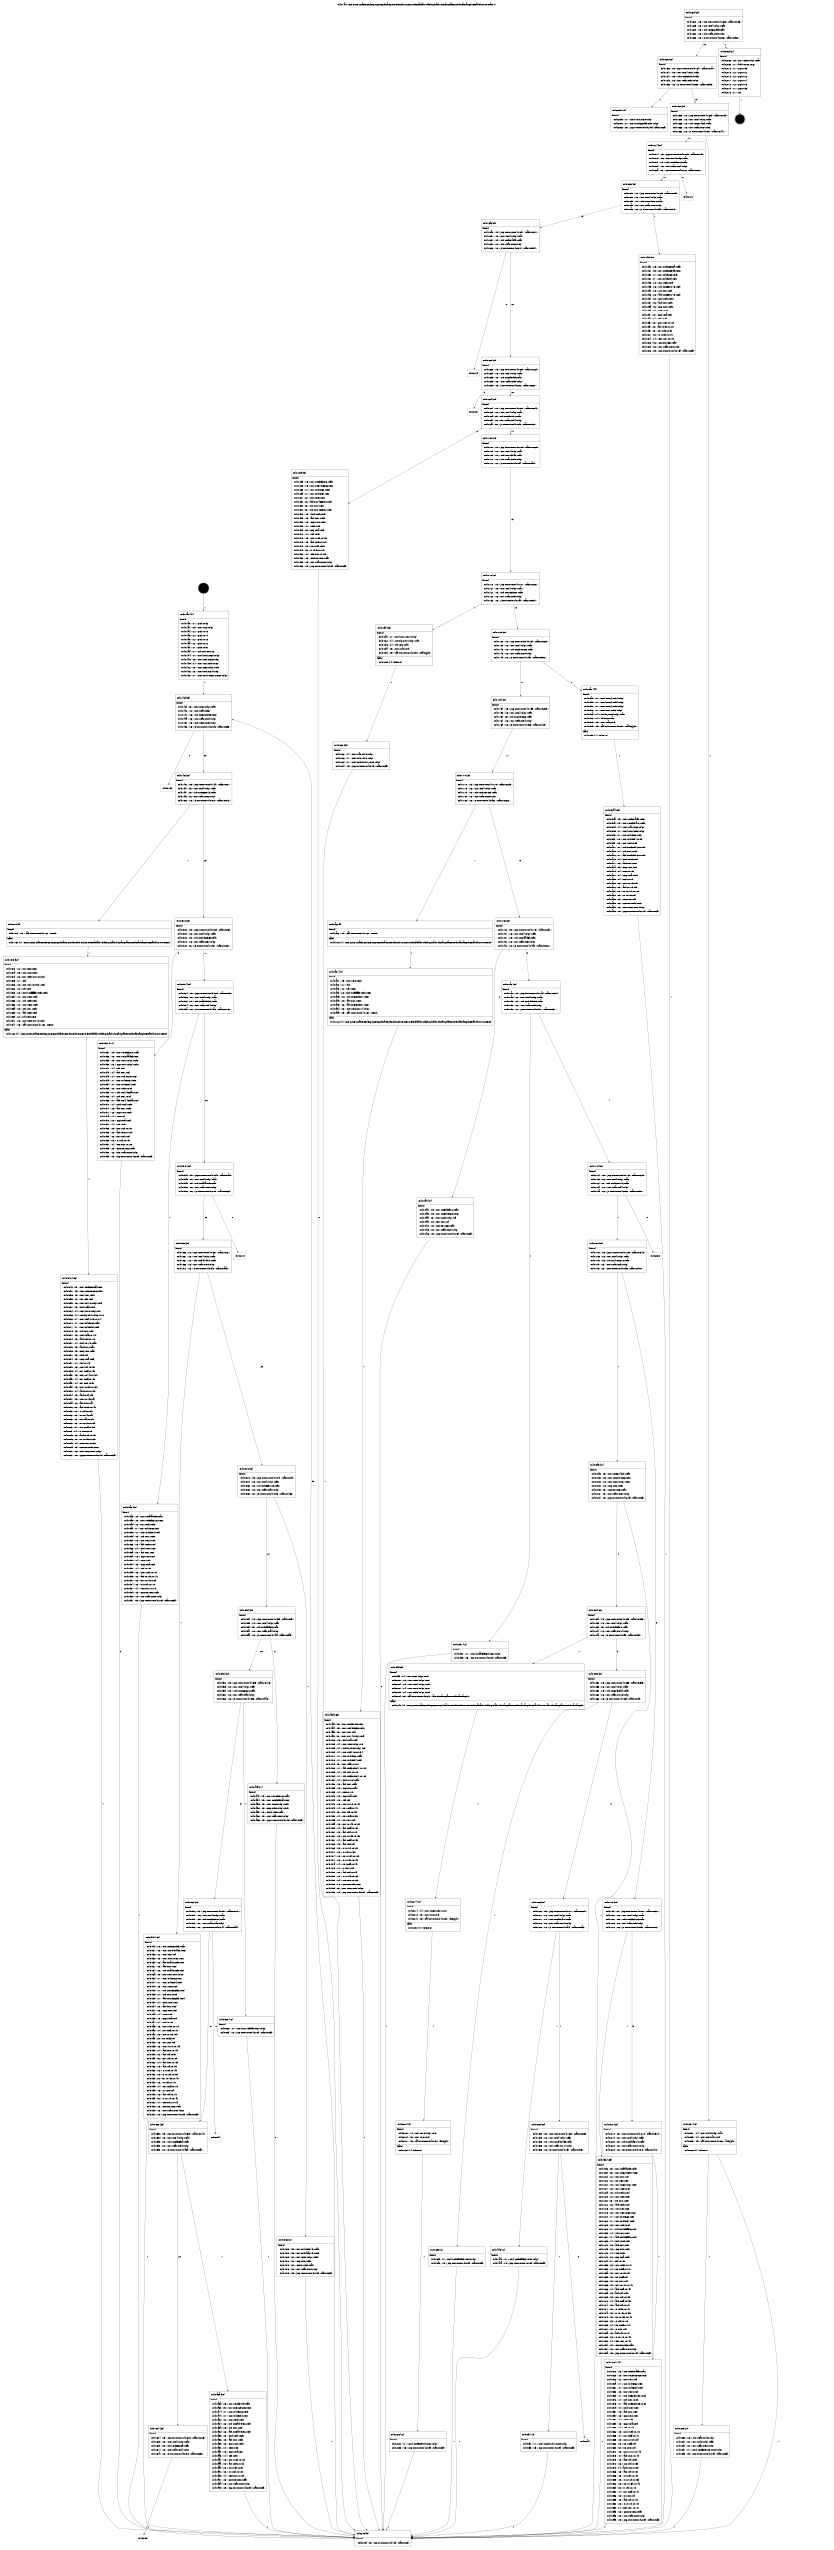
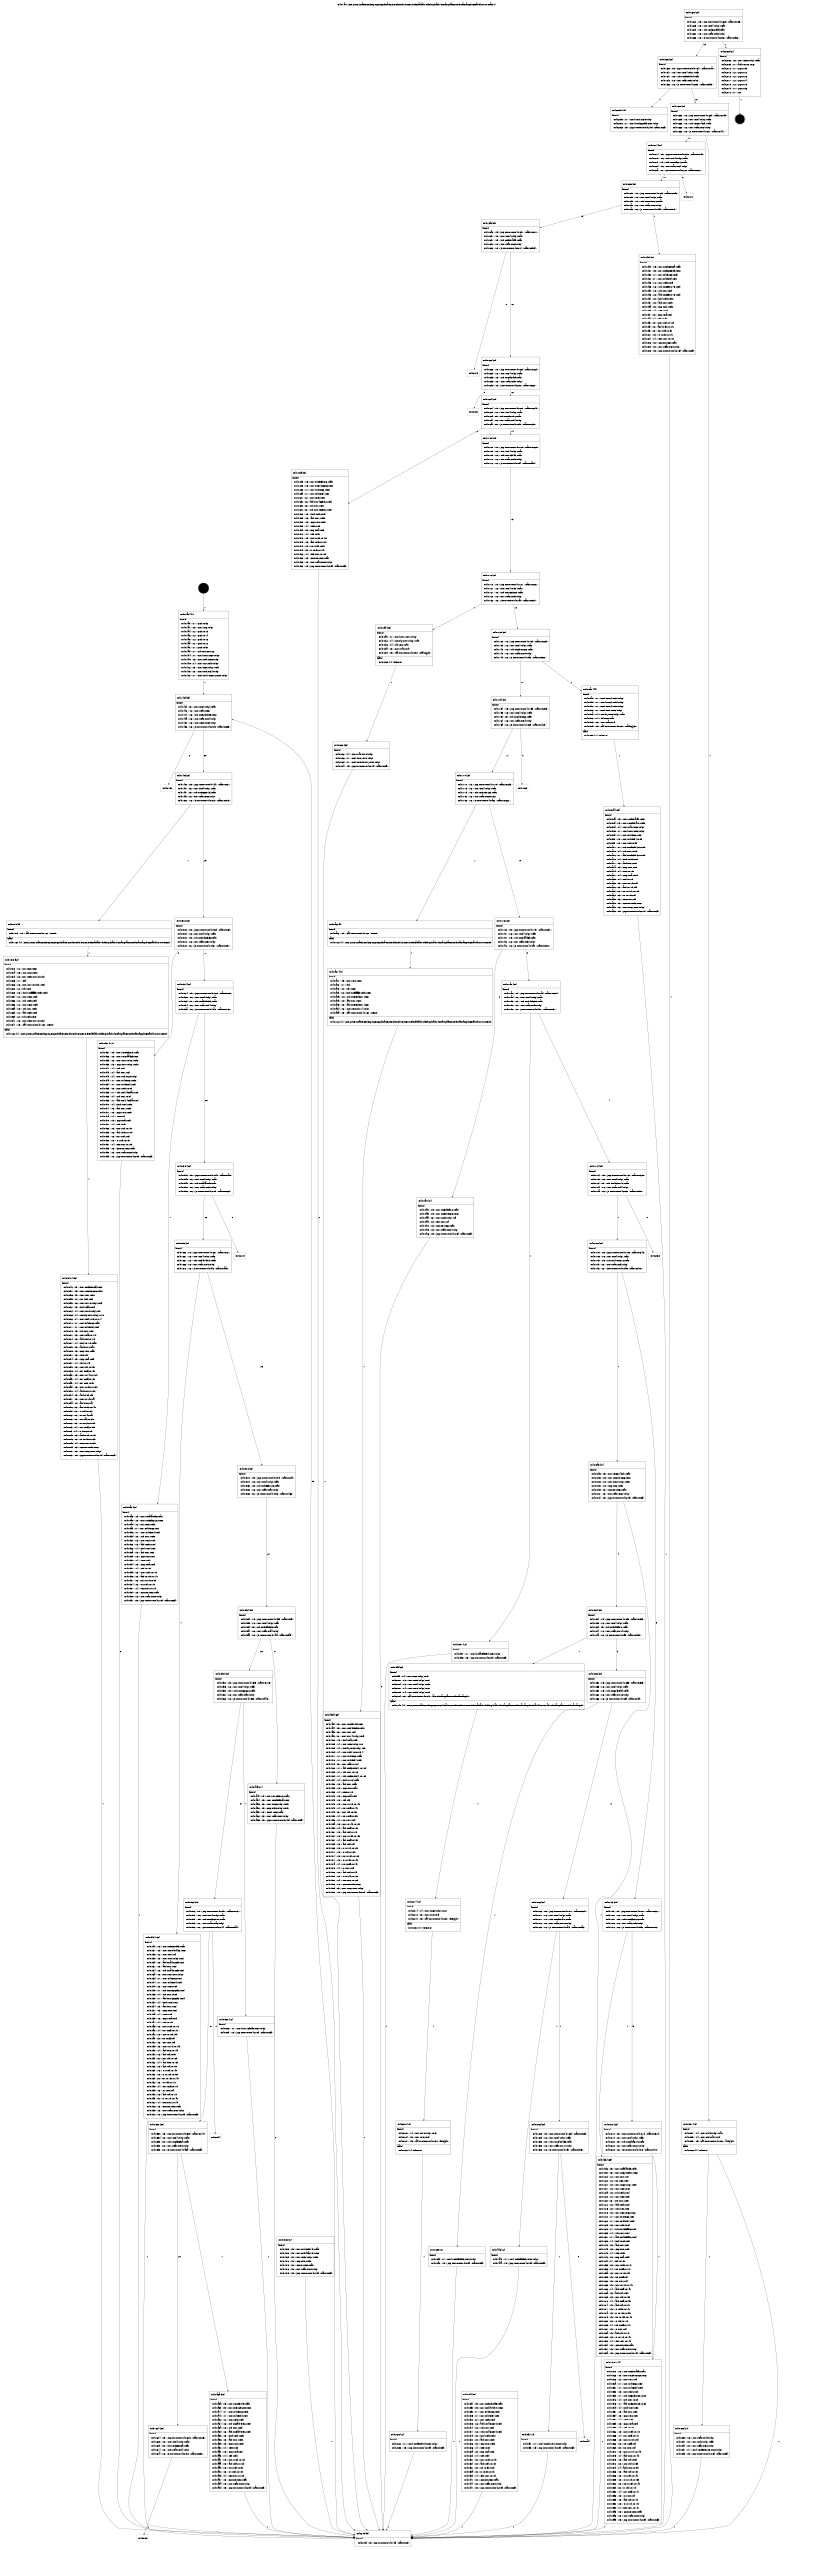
none -> (522, 788)
(307, 1864) -> none
none -> (490, 2442)
